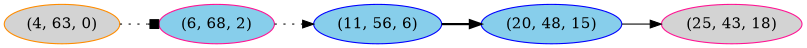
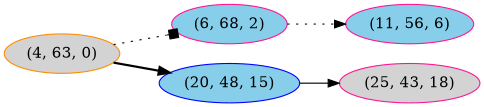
(378, 24) -> (410, 24)
(456, 24) -> (136, 67)
